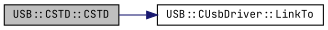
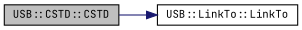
(240, 15) -> (228, 15)
